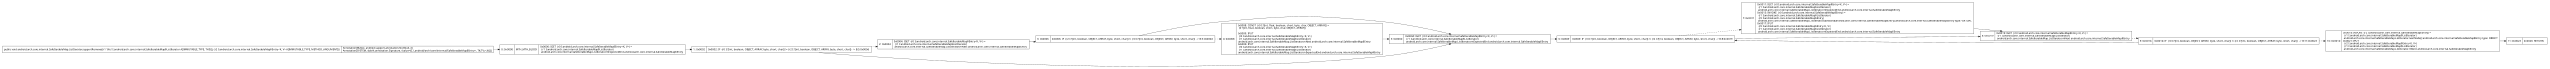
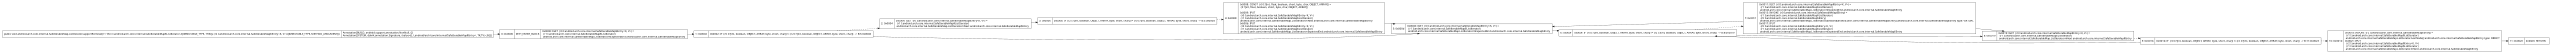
(1294, 17) -> (1649, 24)
(527, 49) -> (528, 34)
